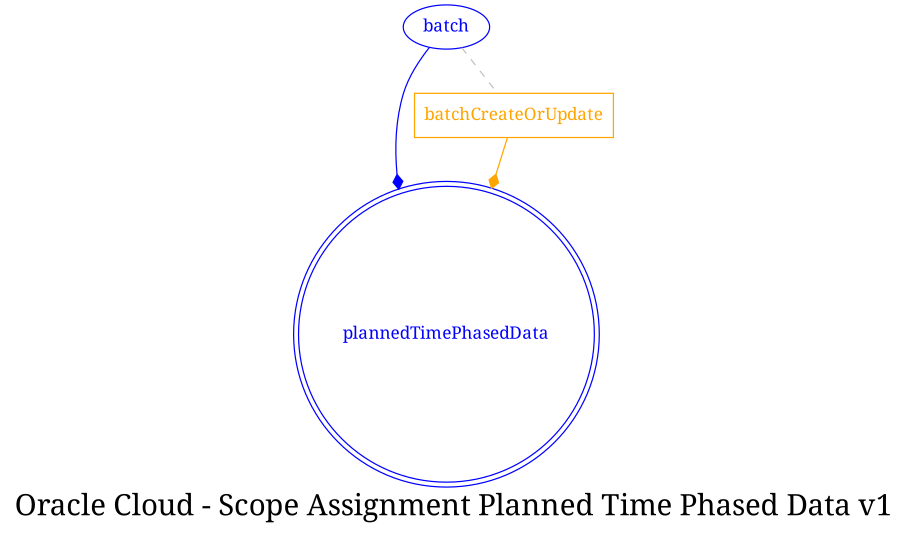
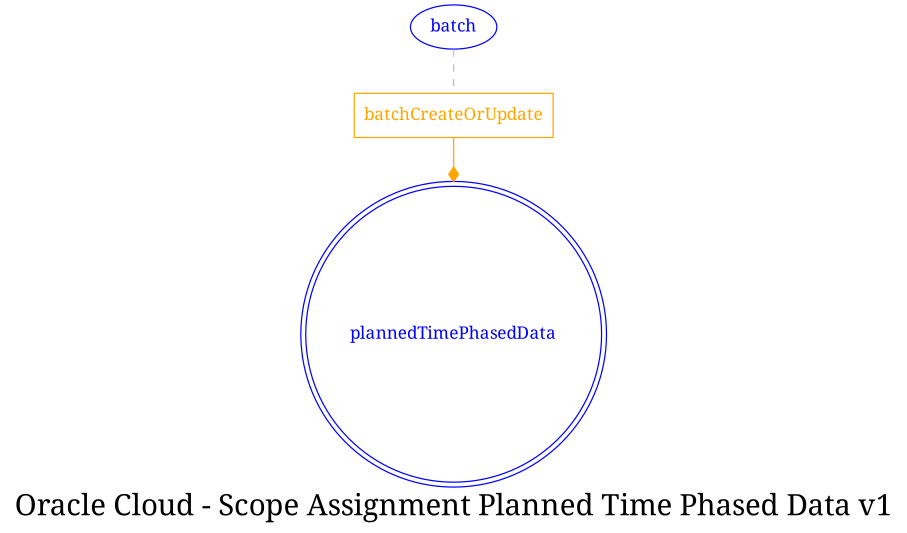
(400, 108) -> none
